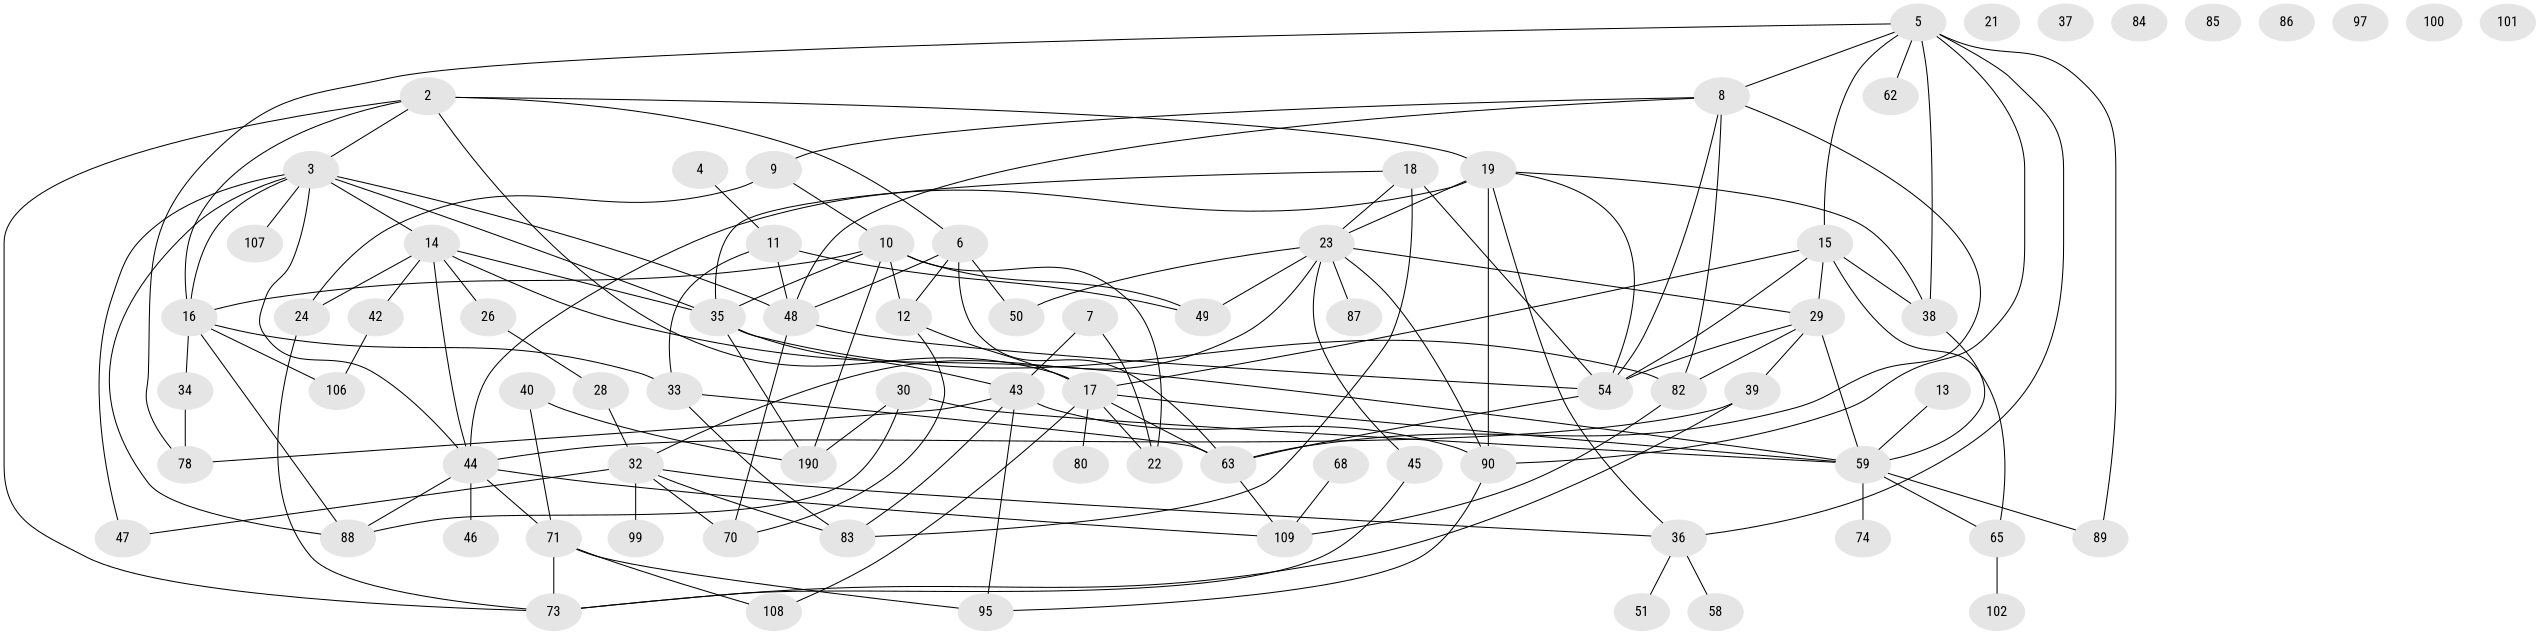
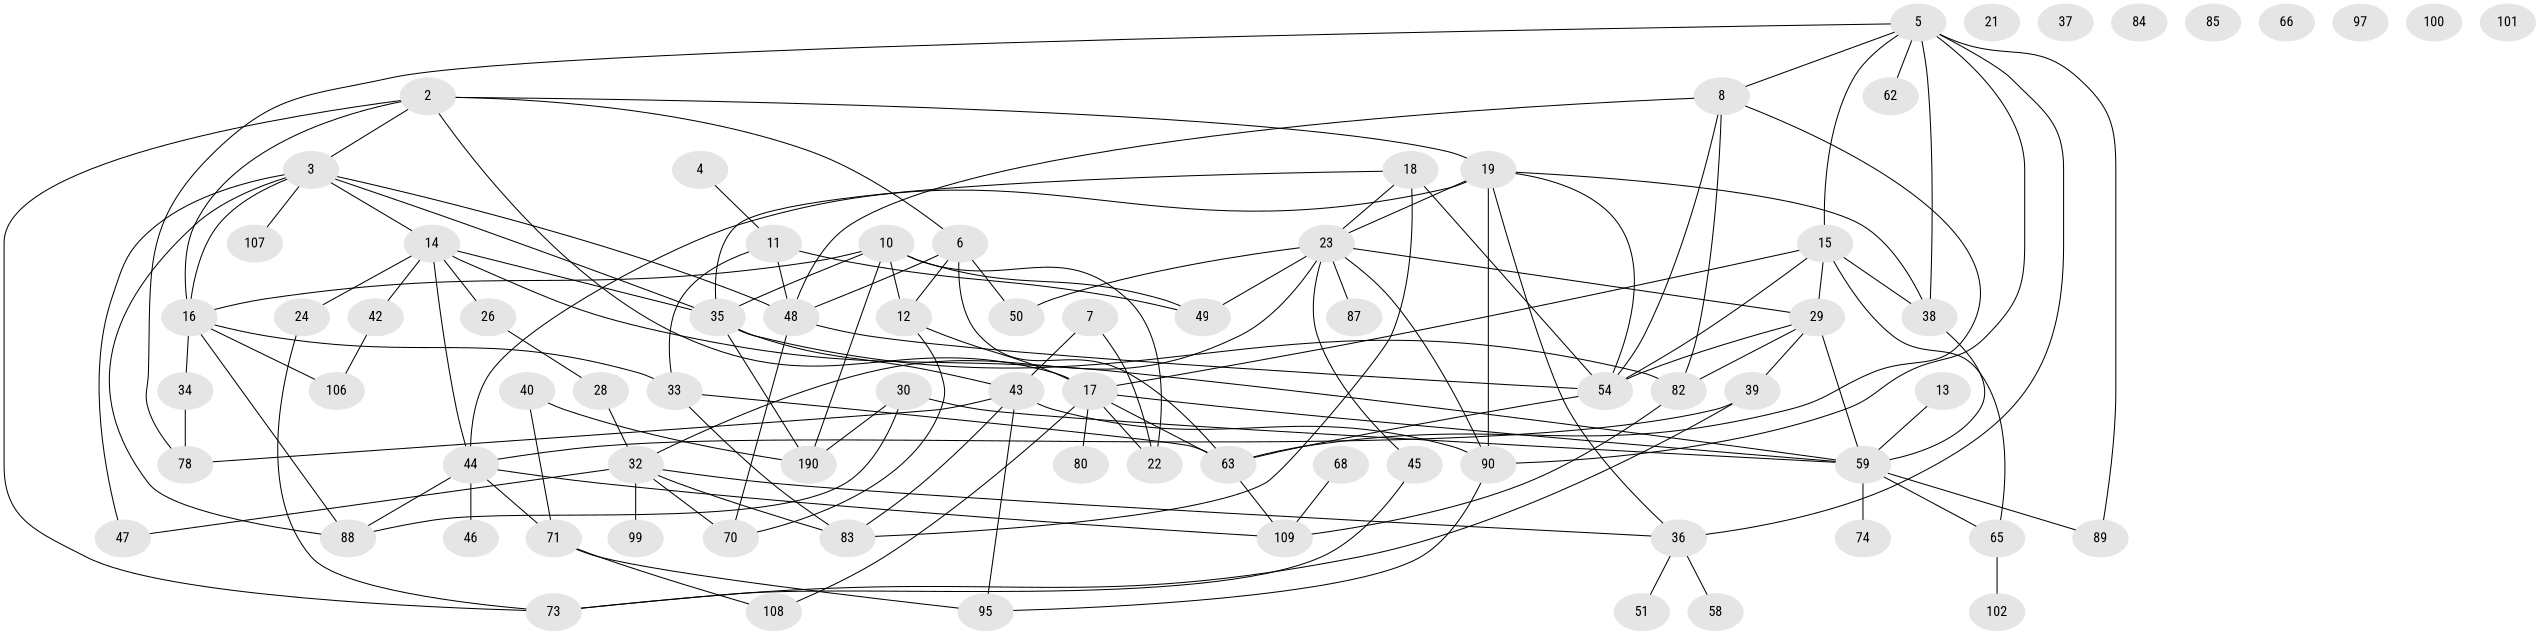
(2287, 23) -> (2287, 23)
(774, 170) -> none
(284, 353) -> none
(554, 575) -> none
